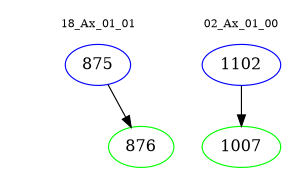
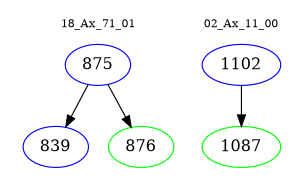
(99, 24) -> (99, 24)
(241, 24) -> (241, 24)
none -> (56, 147)
(241, 147) -> (241, 147)
